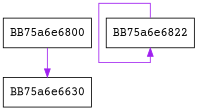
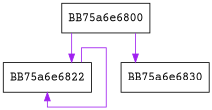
none -> (72, 44)
(47, 92) -> (165, 77)
